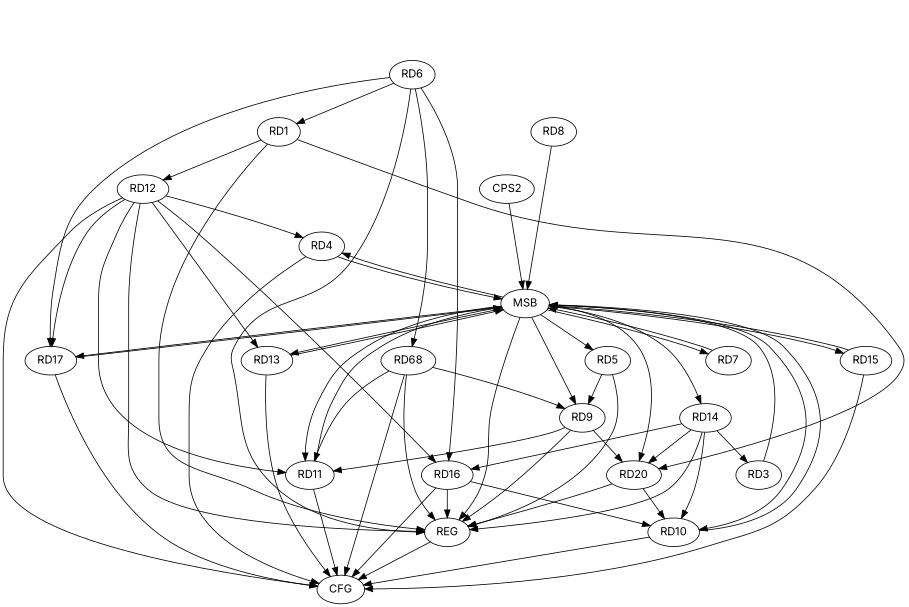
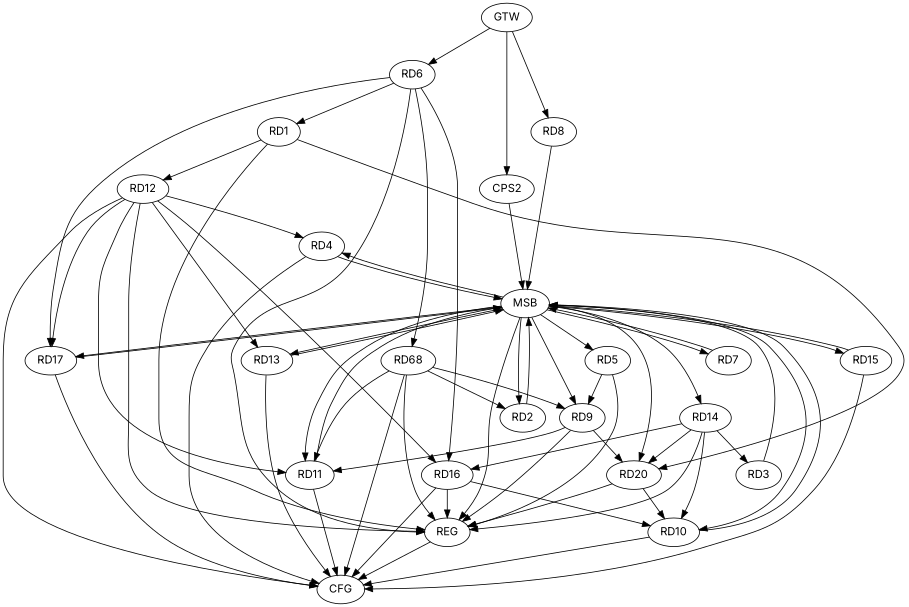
none -> (507, 17)
none -> (523, 418)
